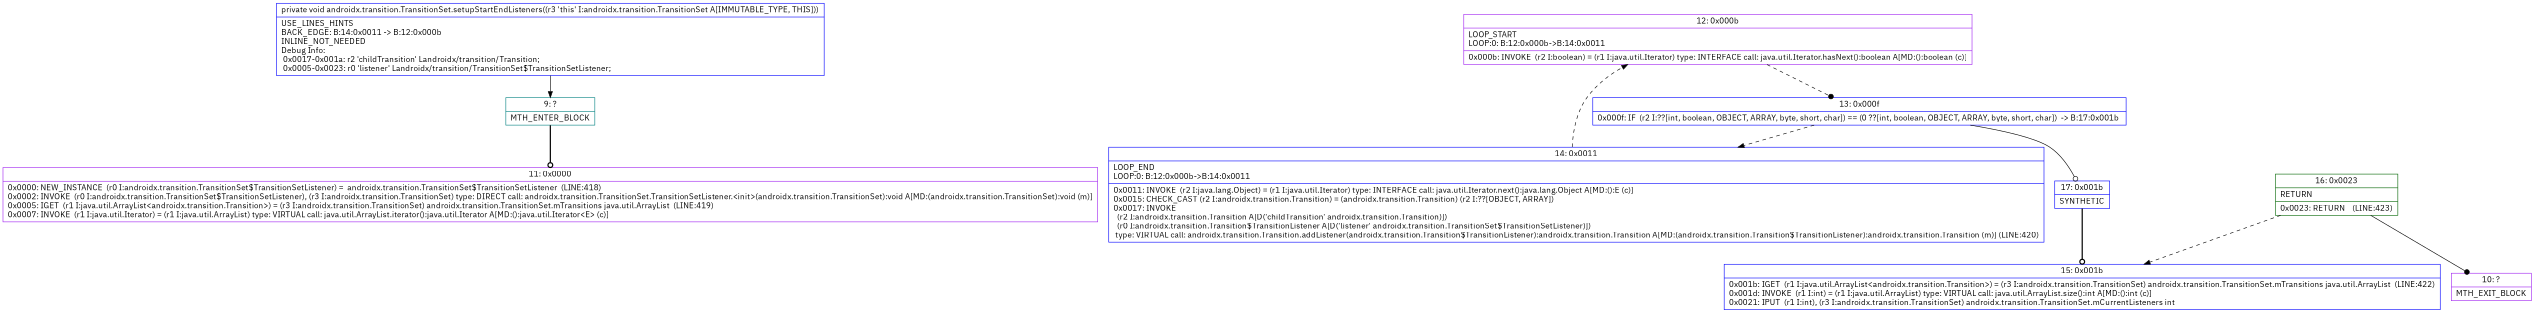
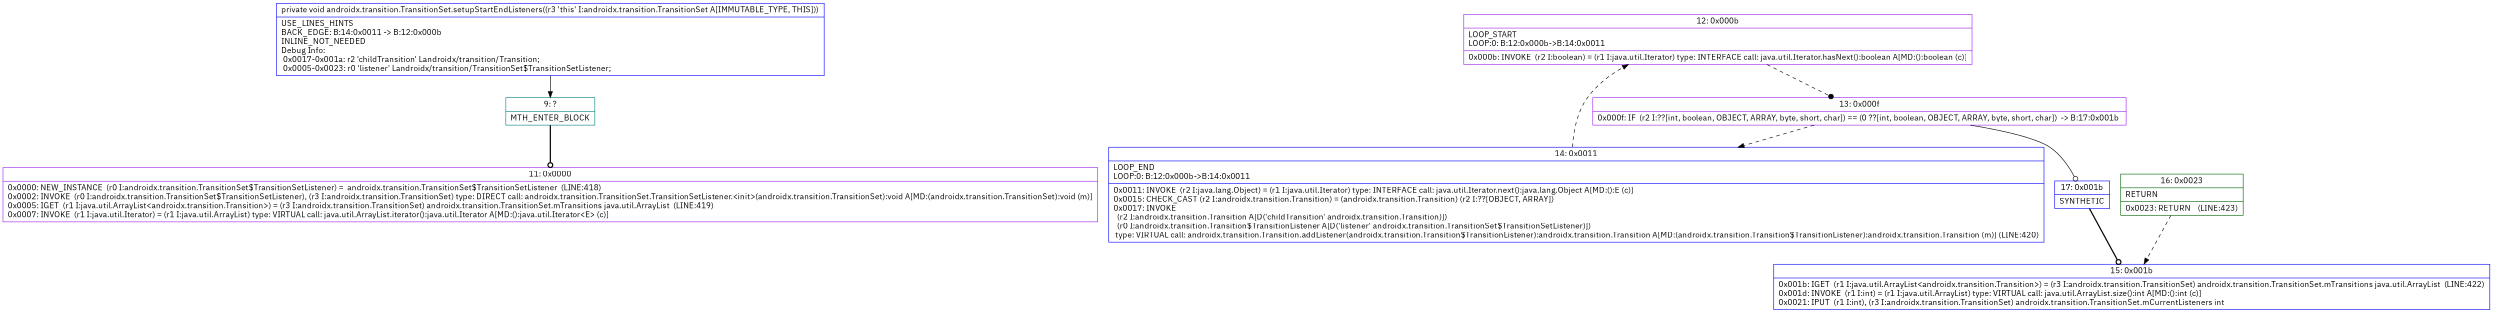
(1859, 111) -> (1859, 111)
(2491, 287) -> none
